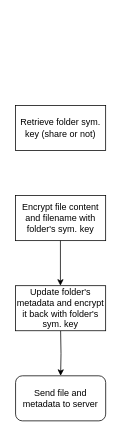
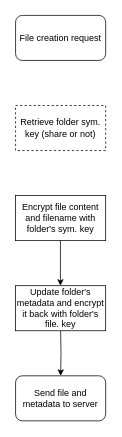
none -> (60, 38)
(60, 128) -> (60, 128)
(60, 308) -> (60, 308)
